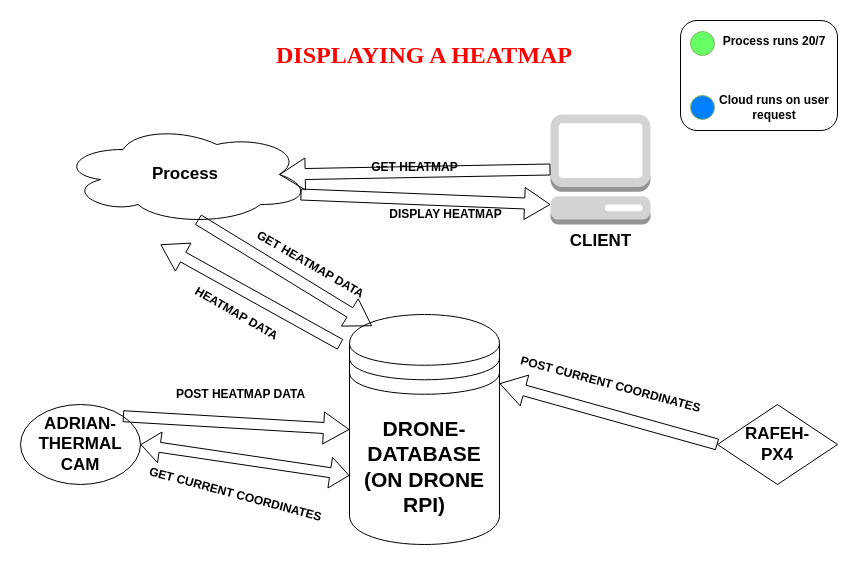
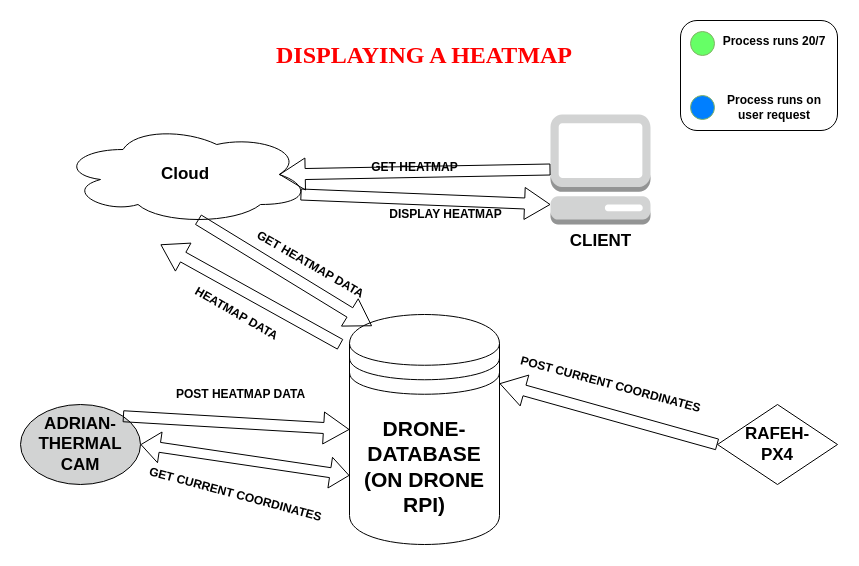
(775, 108) -> (775, 108)
(186, 175) -> (186, 175)
(81, 445) -> (81, 445)
